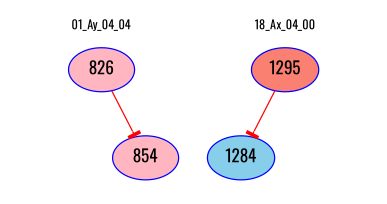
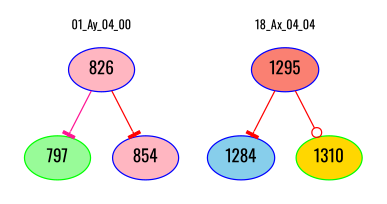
(102, 26) -> (102, 26)
(285, 26) -> (285, 26)
none -> (58, 158)
none -> (329, 158)
